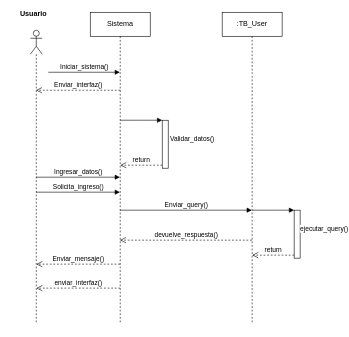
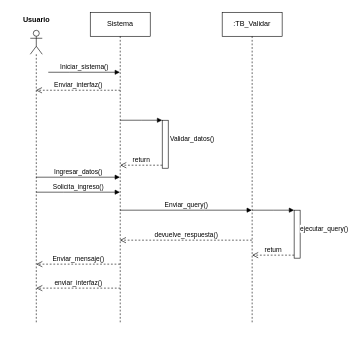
(33, 14) -> (36, 20)
(252, 24) -> (252, 24)
